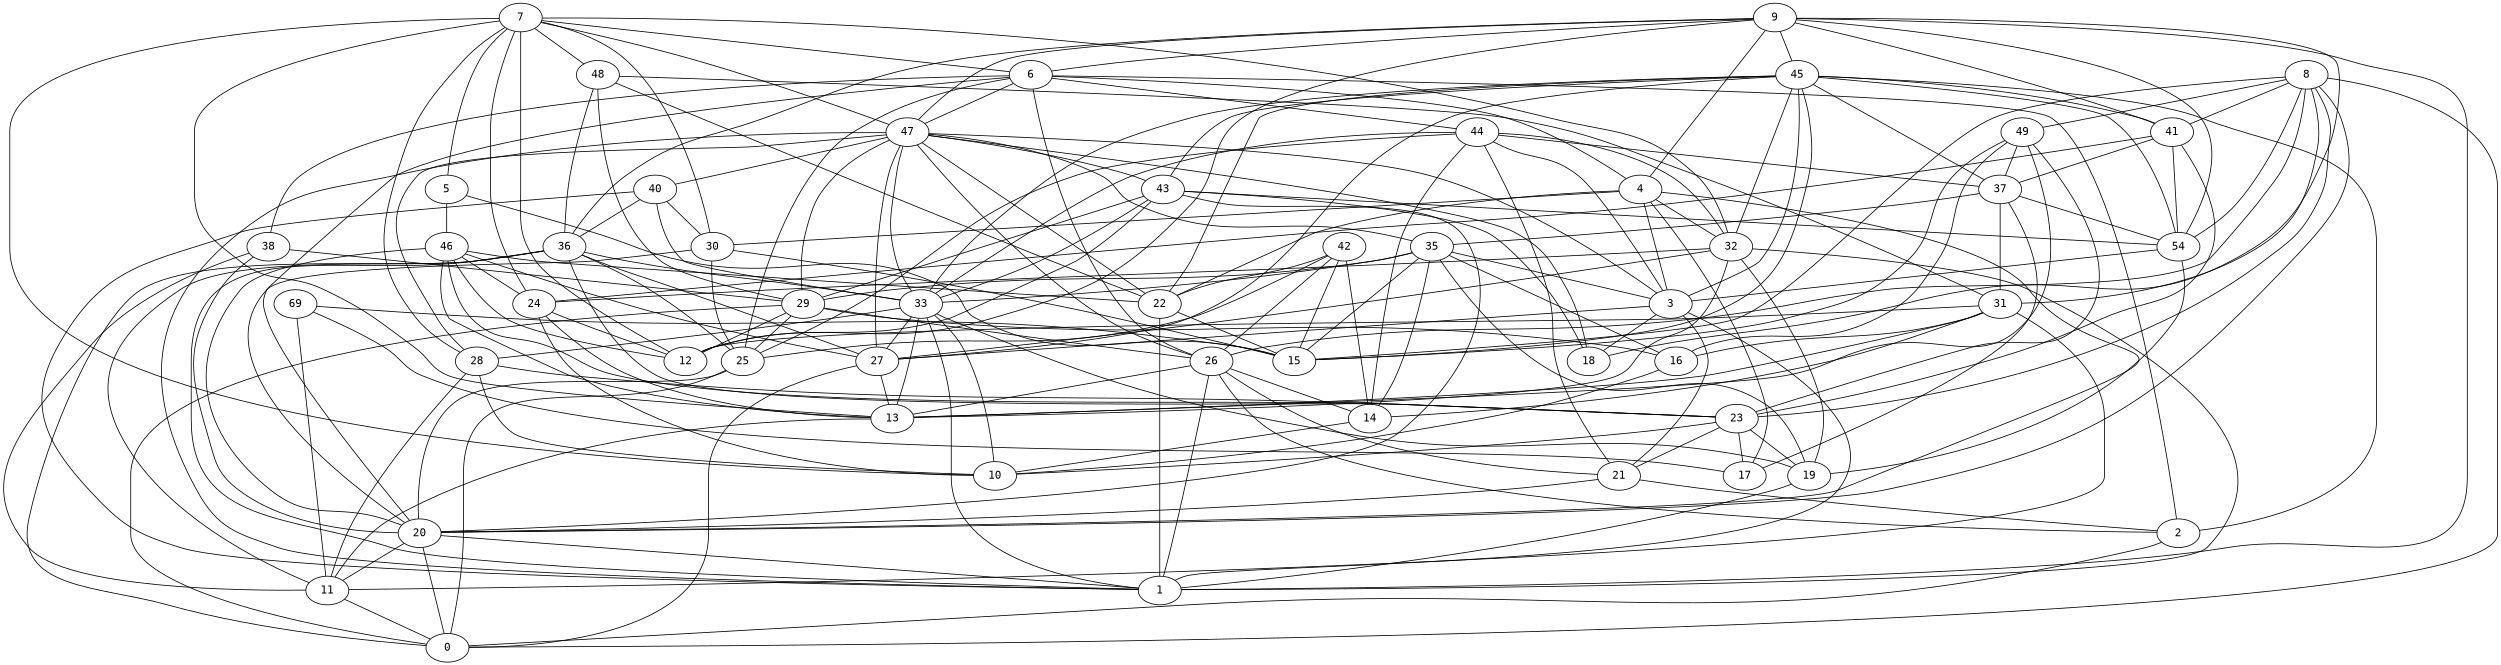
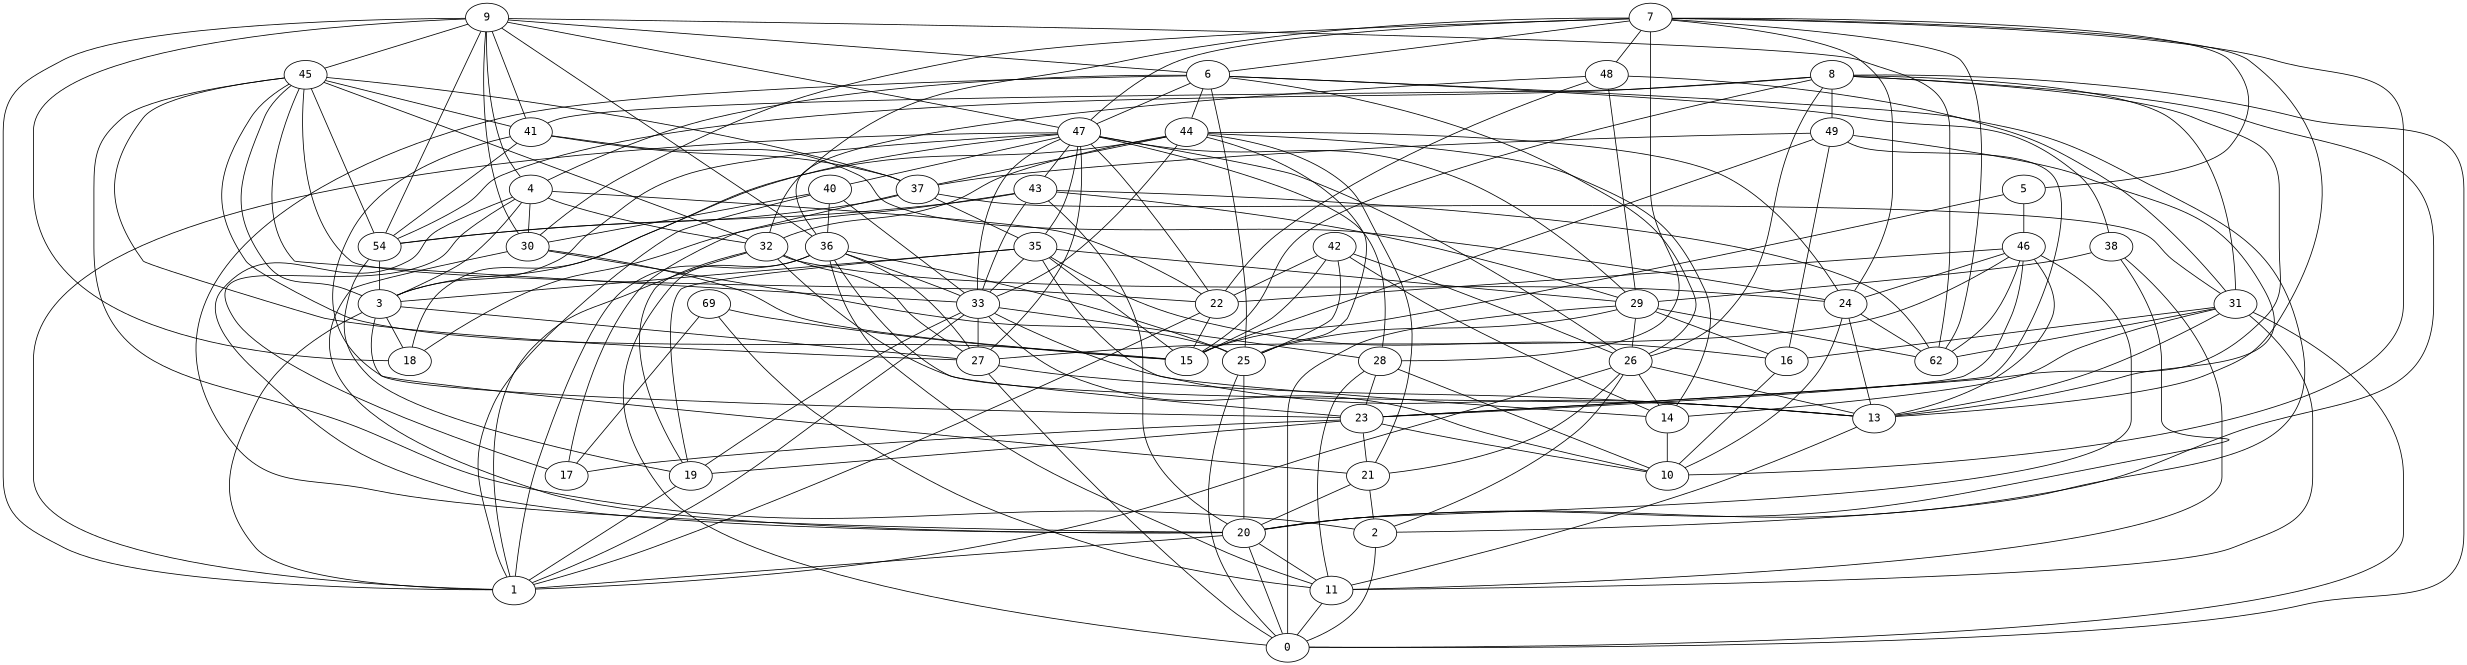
(1460, 91) -> none
none -> (487, 136)
none -> (1584, 146)
(685, 361) -> (1936, 361)
none -> (2012, 627)
